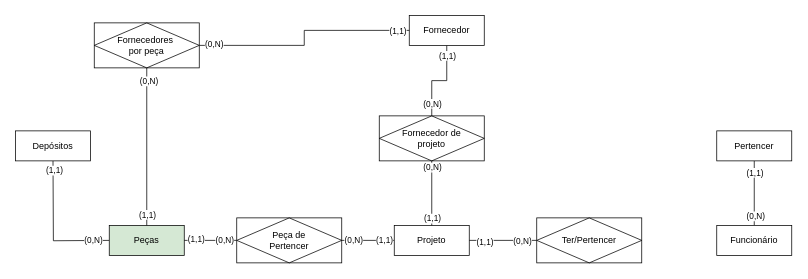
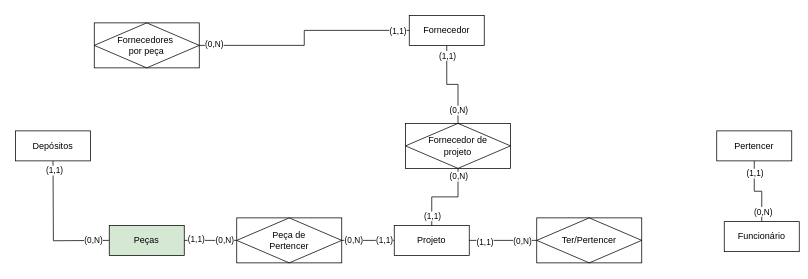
(432, 138) -> (458, 146)
(147, 146) -> none
(754, 240) -> (762, 237)
